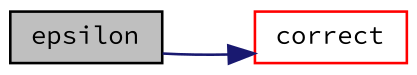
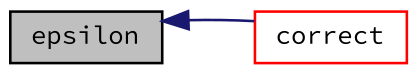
(195, 55) -> (222, 20)
